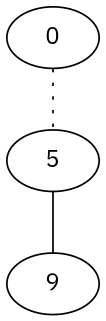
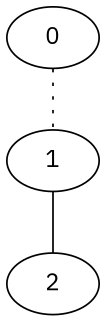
(53, 161) -> (53, 161)
(53, 284) -> (53, 284)
